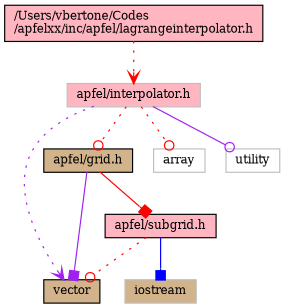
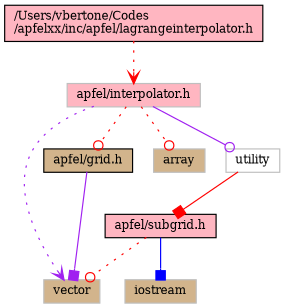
(179, 161) -> (179, 161)
(120, 189) -> (212, 190)
(72, 291) -> (72, 291)
